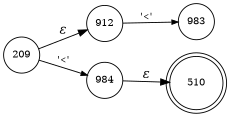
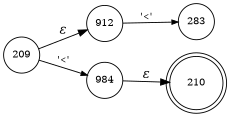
(196, 22) -> (196, 22)
(196, 83) -> (196, 83)
